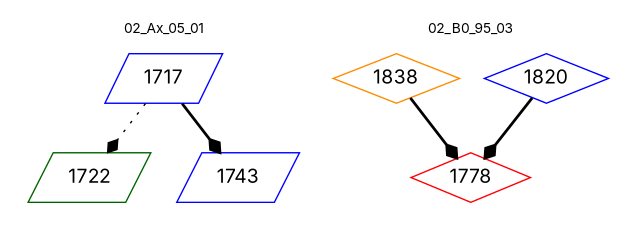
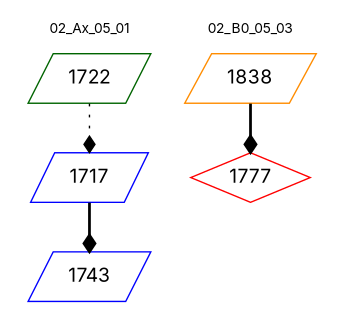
(471, 30) -> (251, 30)
(396, 78) -> (251, 78)
(546, 78) -> none
(132, 121) -> (89, 120)
(471, 178) -> (251, 178)
